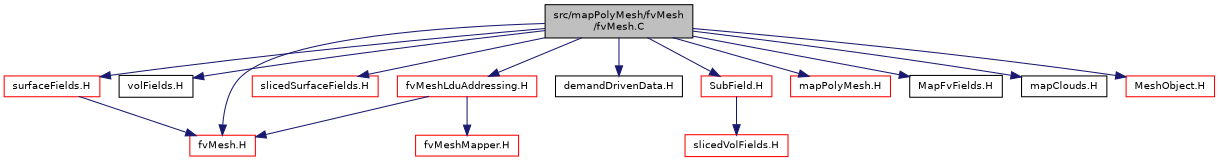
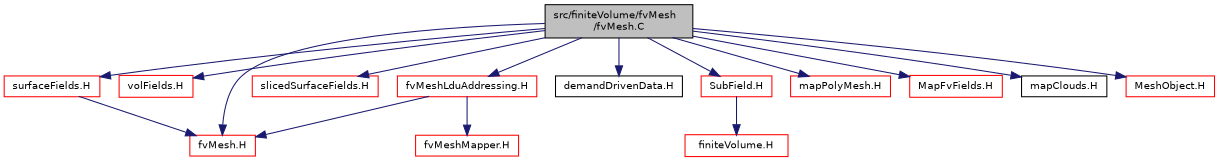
(619, 21) -> (619, 21)
(156, 86) -> (156, 86)
(956, 86) -> (956, 86)
(737, 146) -> (737, 146)
